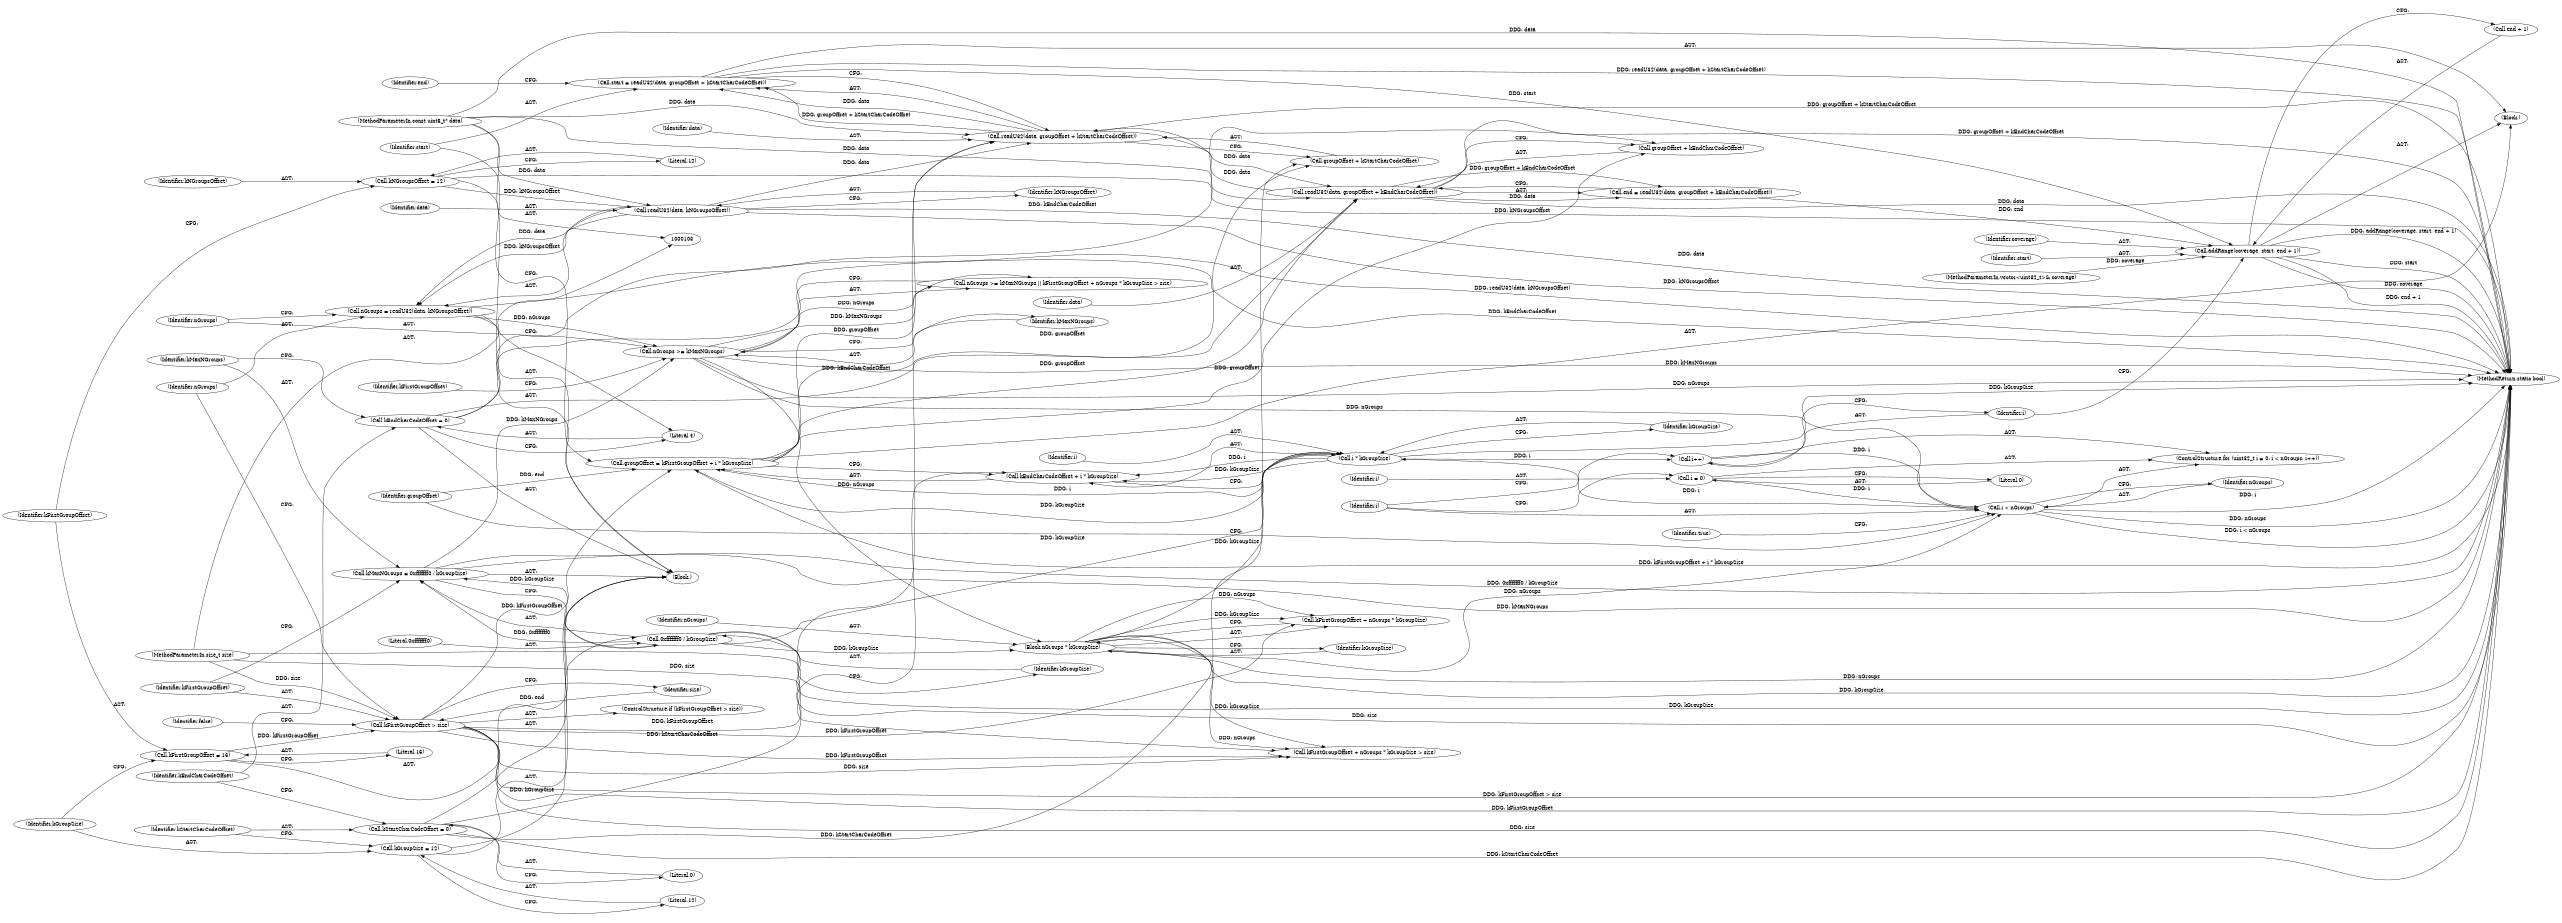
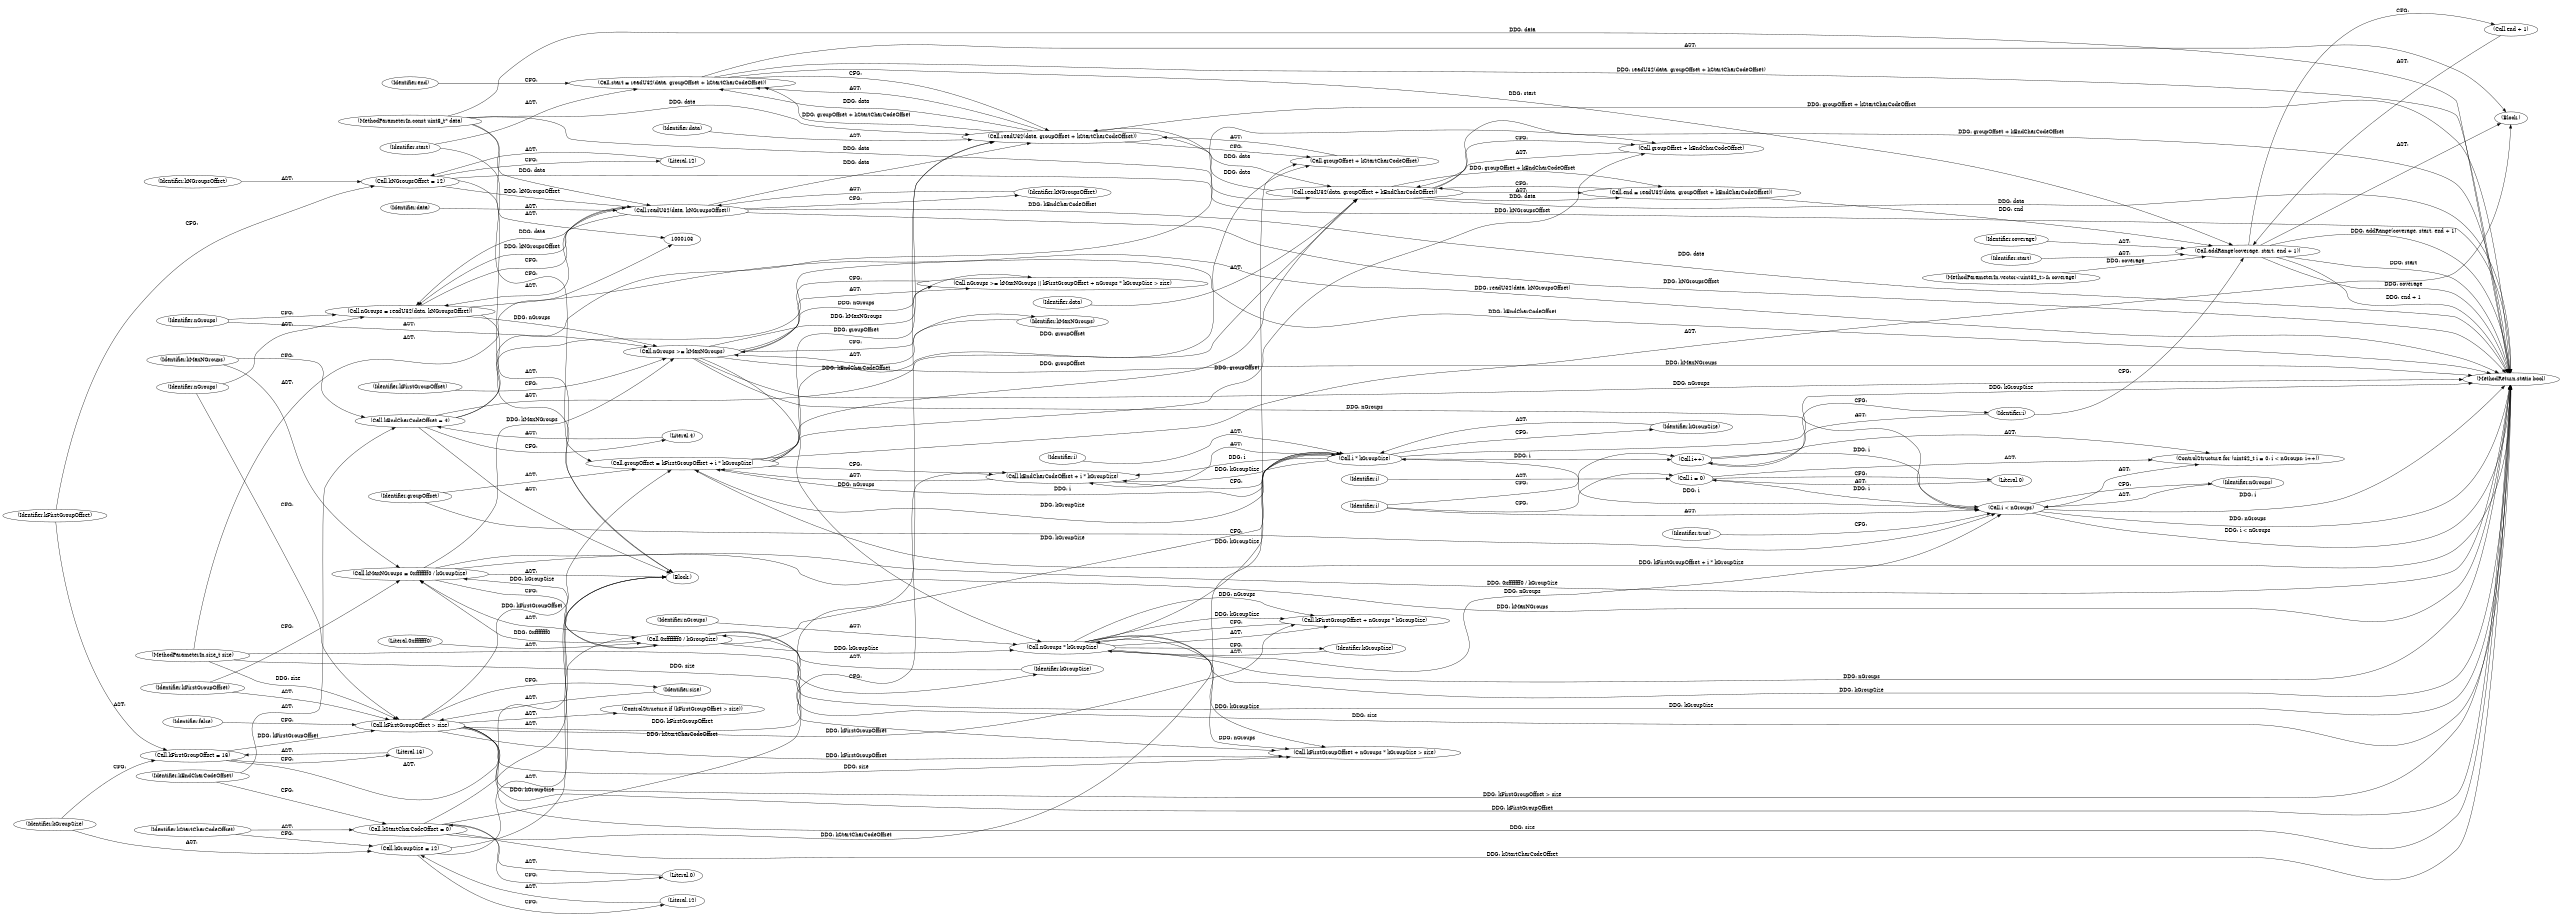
(571, 372) -> (536, 269)
(410, 421) -> (410, 421)
(532, 475) -> (532, 475)
(1062, 648) -> (1062, 648)
(532, 698) -> (532, 698)
